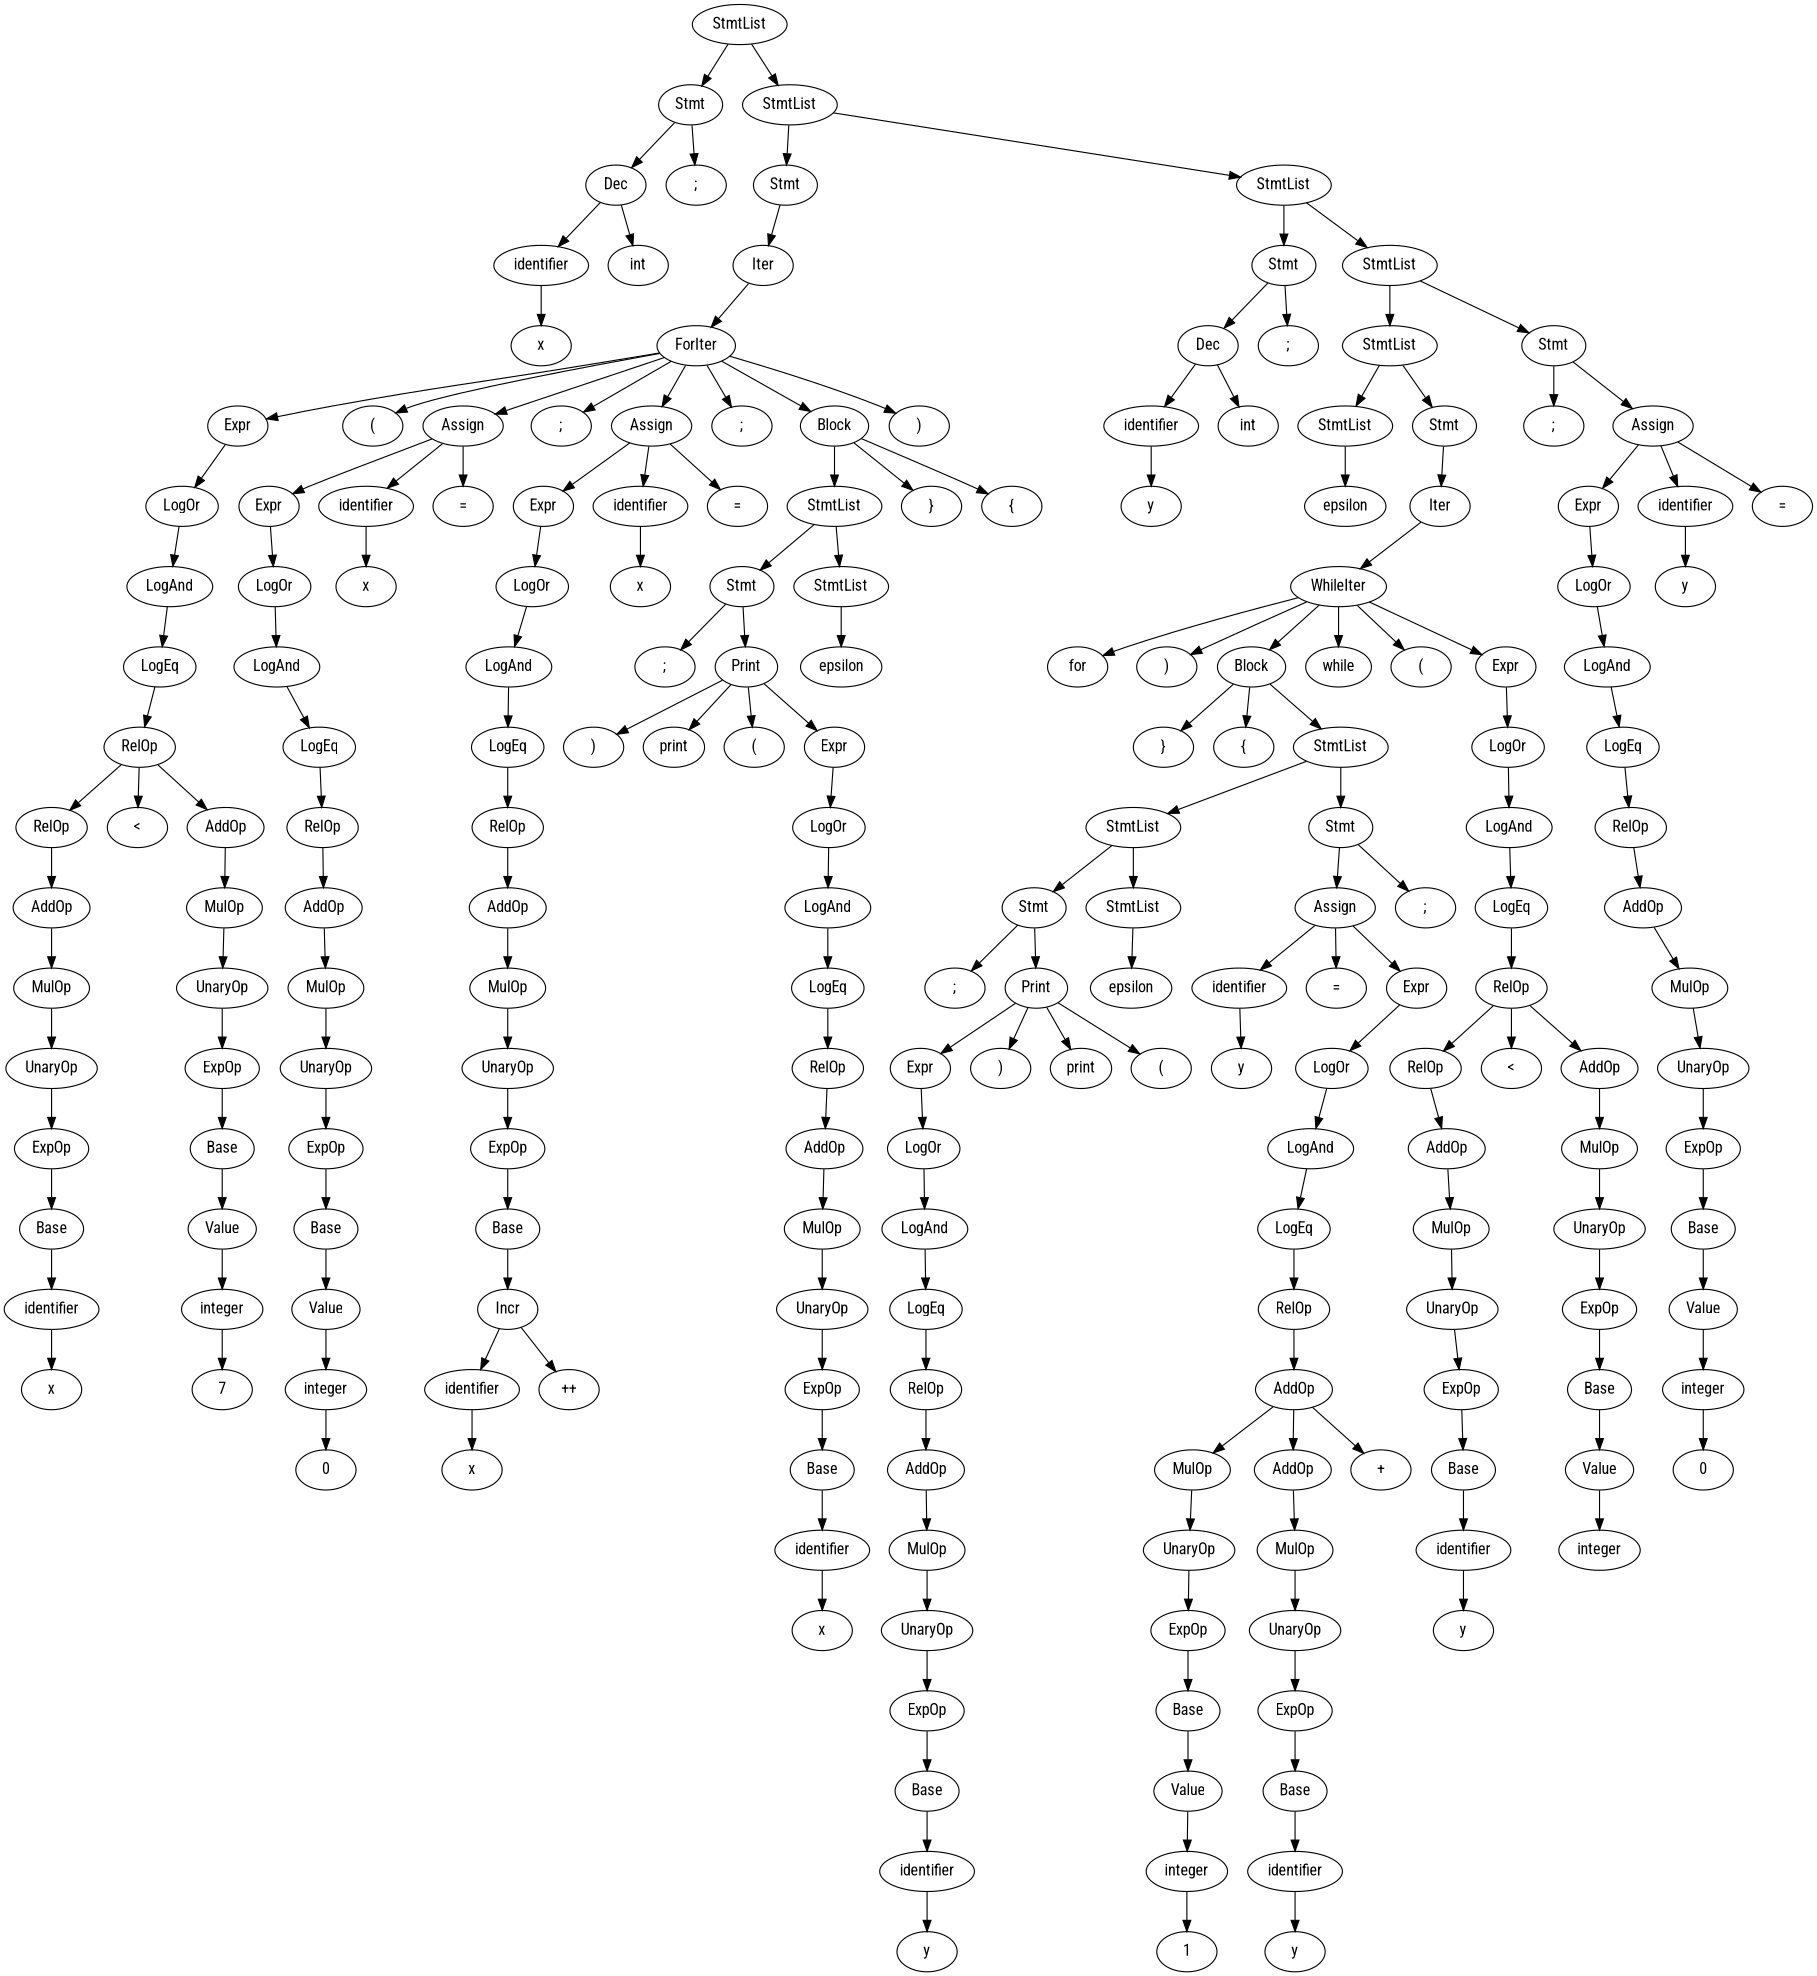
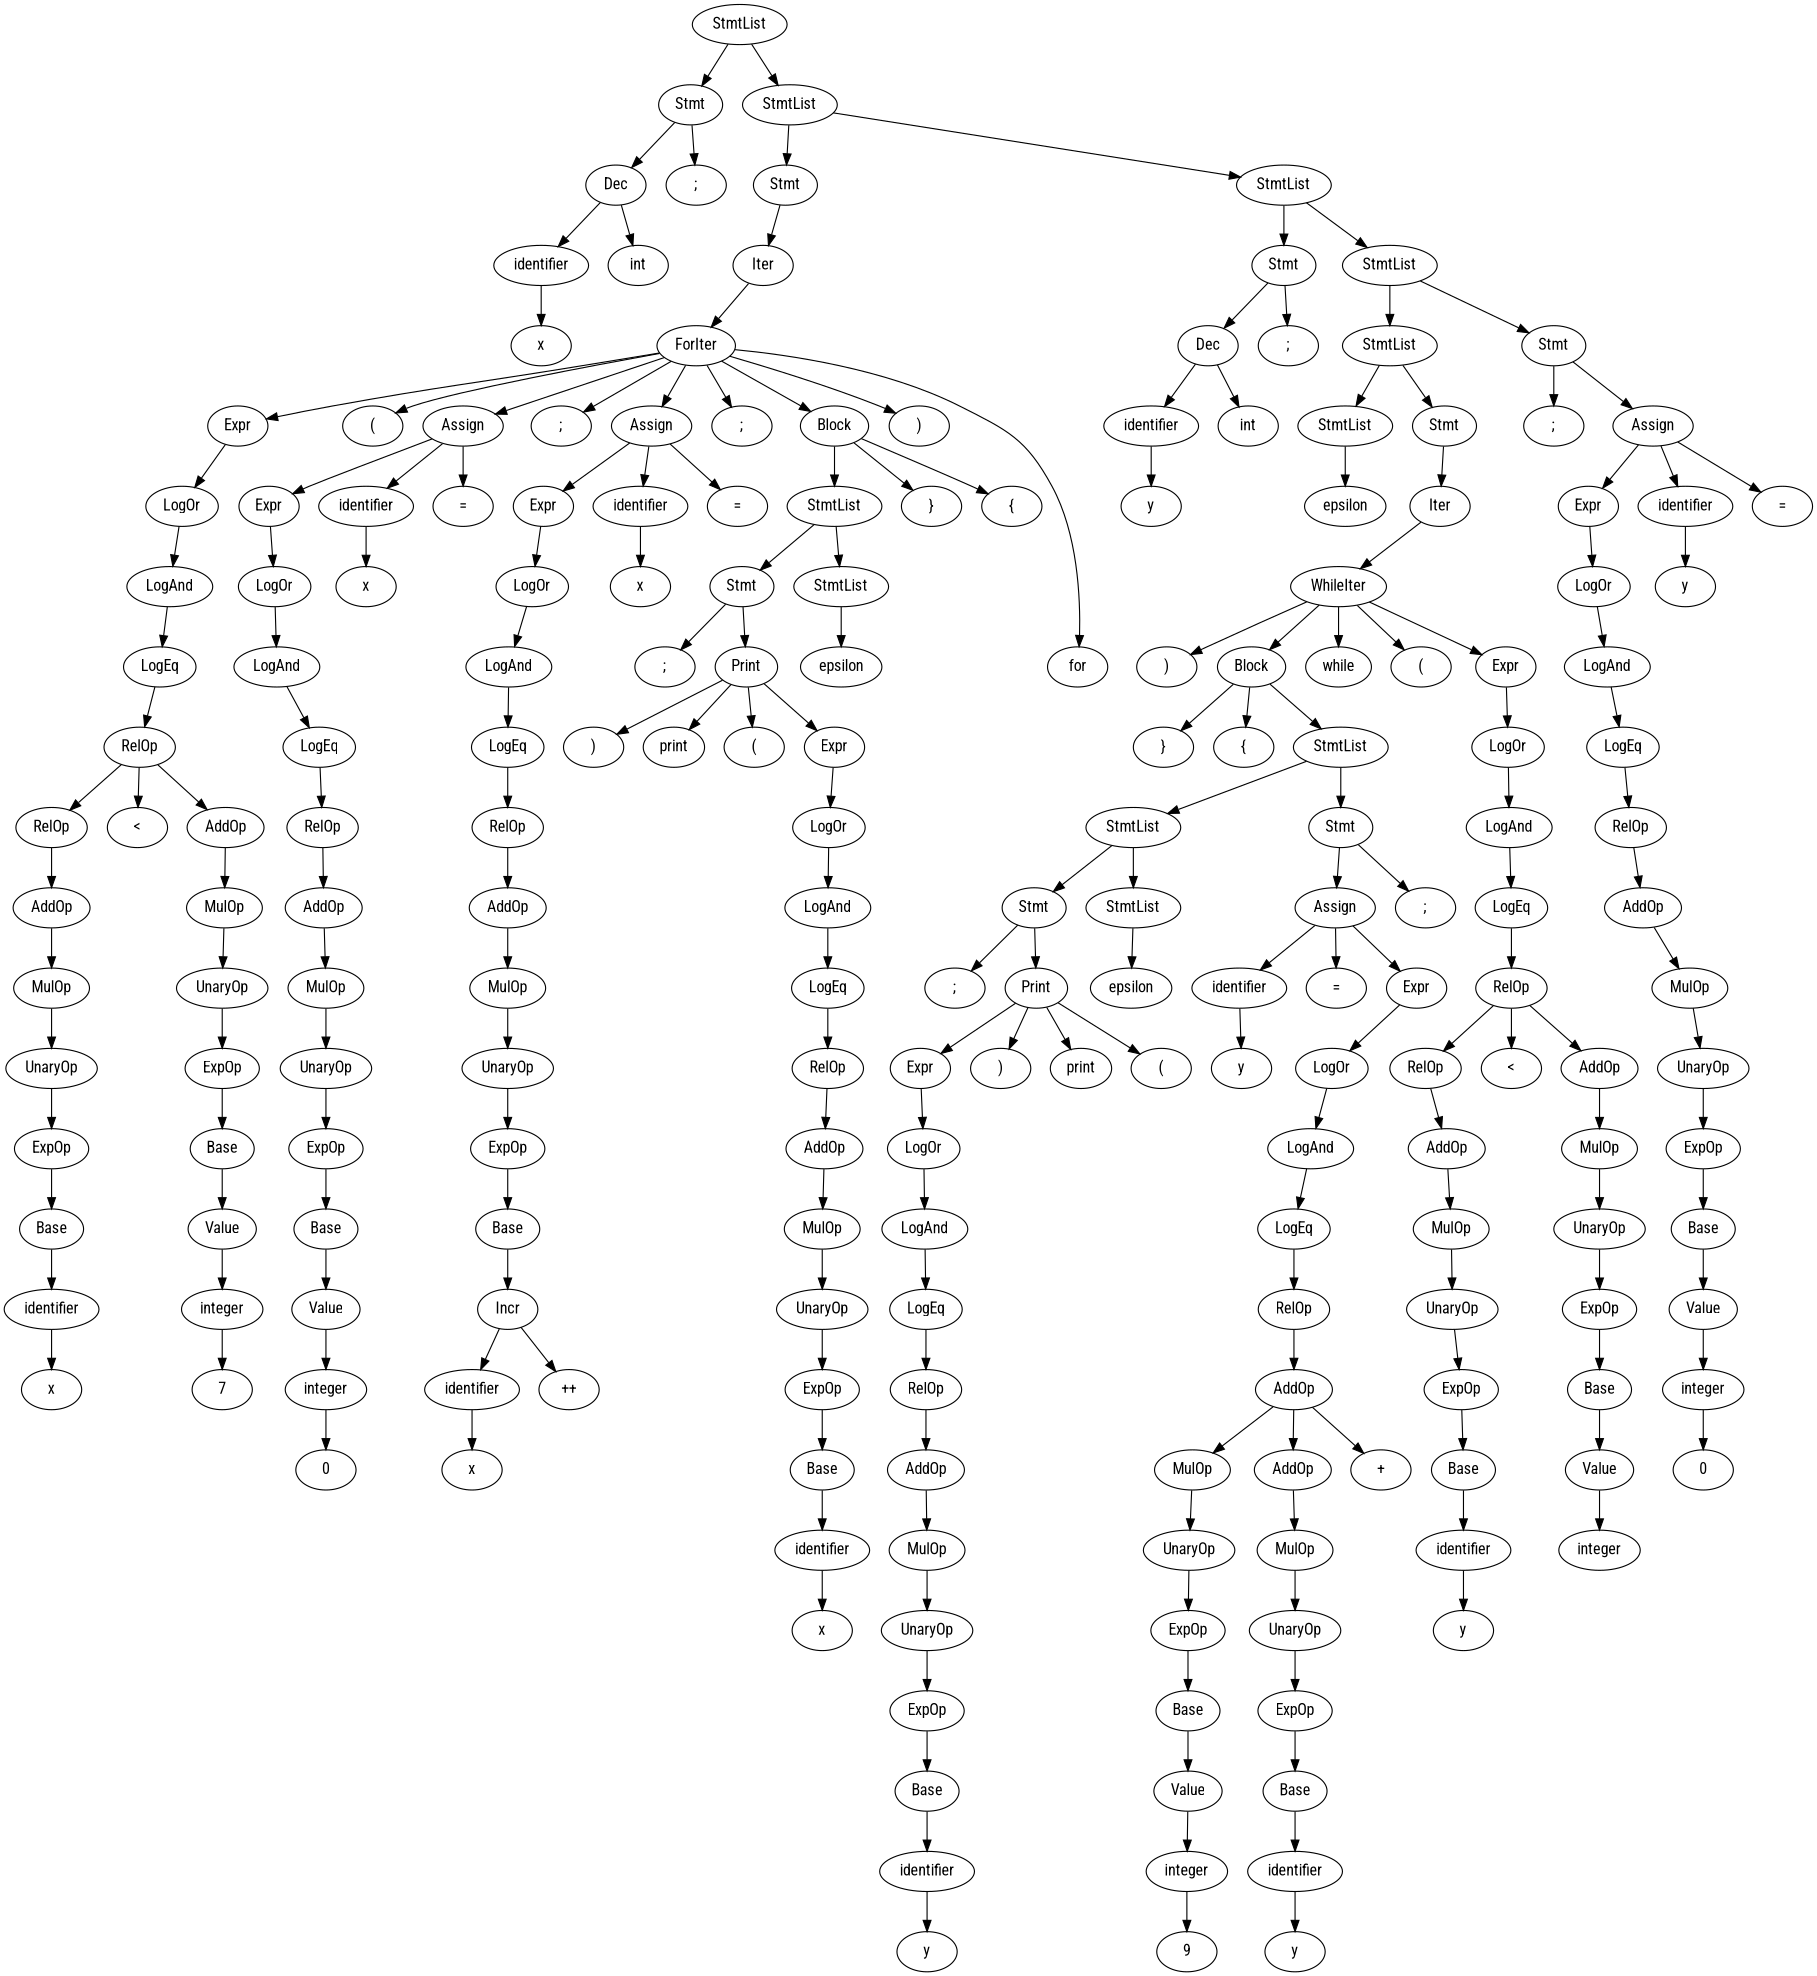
(1205, 623) -> (980, 416)
(1187, 1952) -> (1187, 1952)
